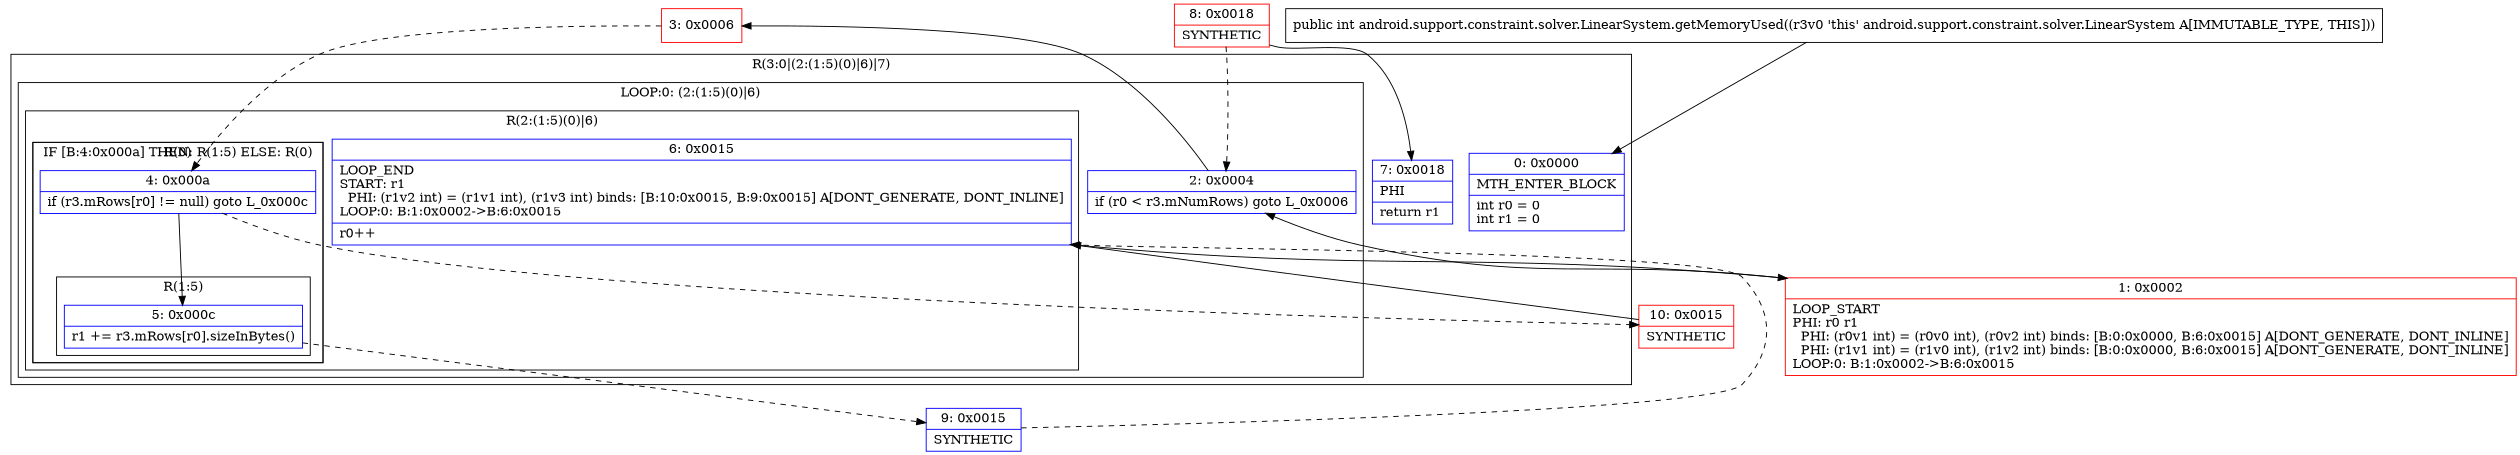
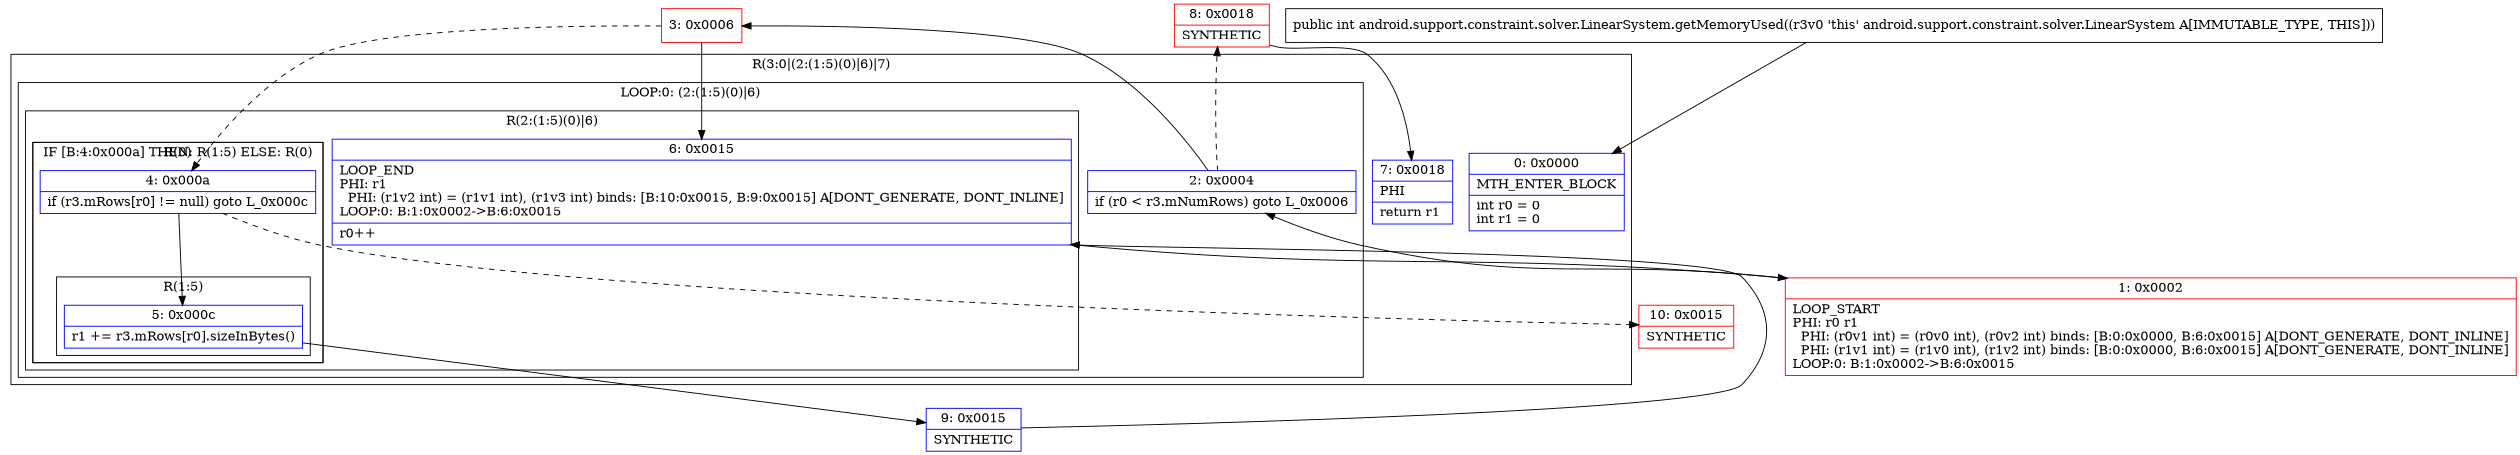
(1228, 104) -> (1216, 113)
(375, 184) -> (365, 184)
(1374, 285) -> (702, 89)
(1760, 359) -> (1760, 359)
(686, 392) -> (686, 392)
